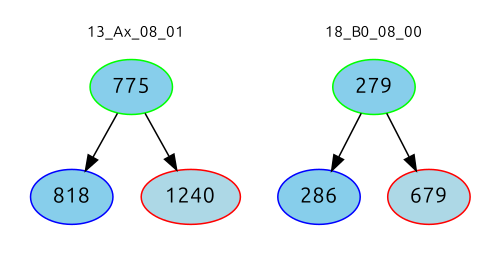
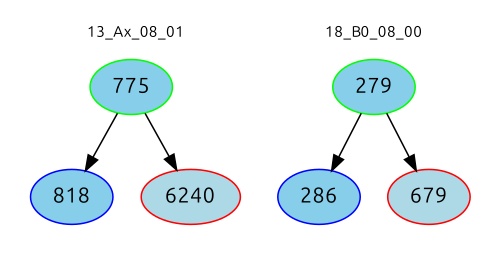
(191, 197) -> (191, 197)
